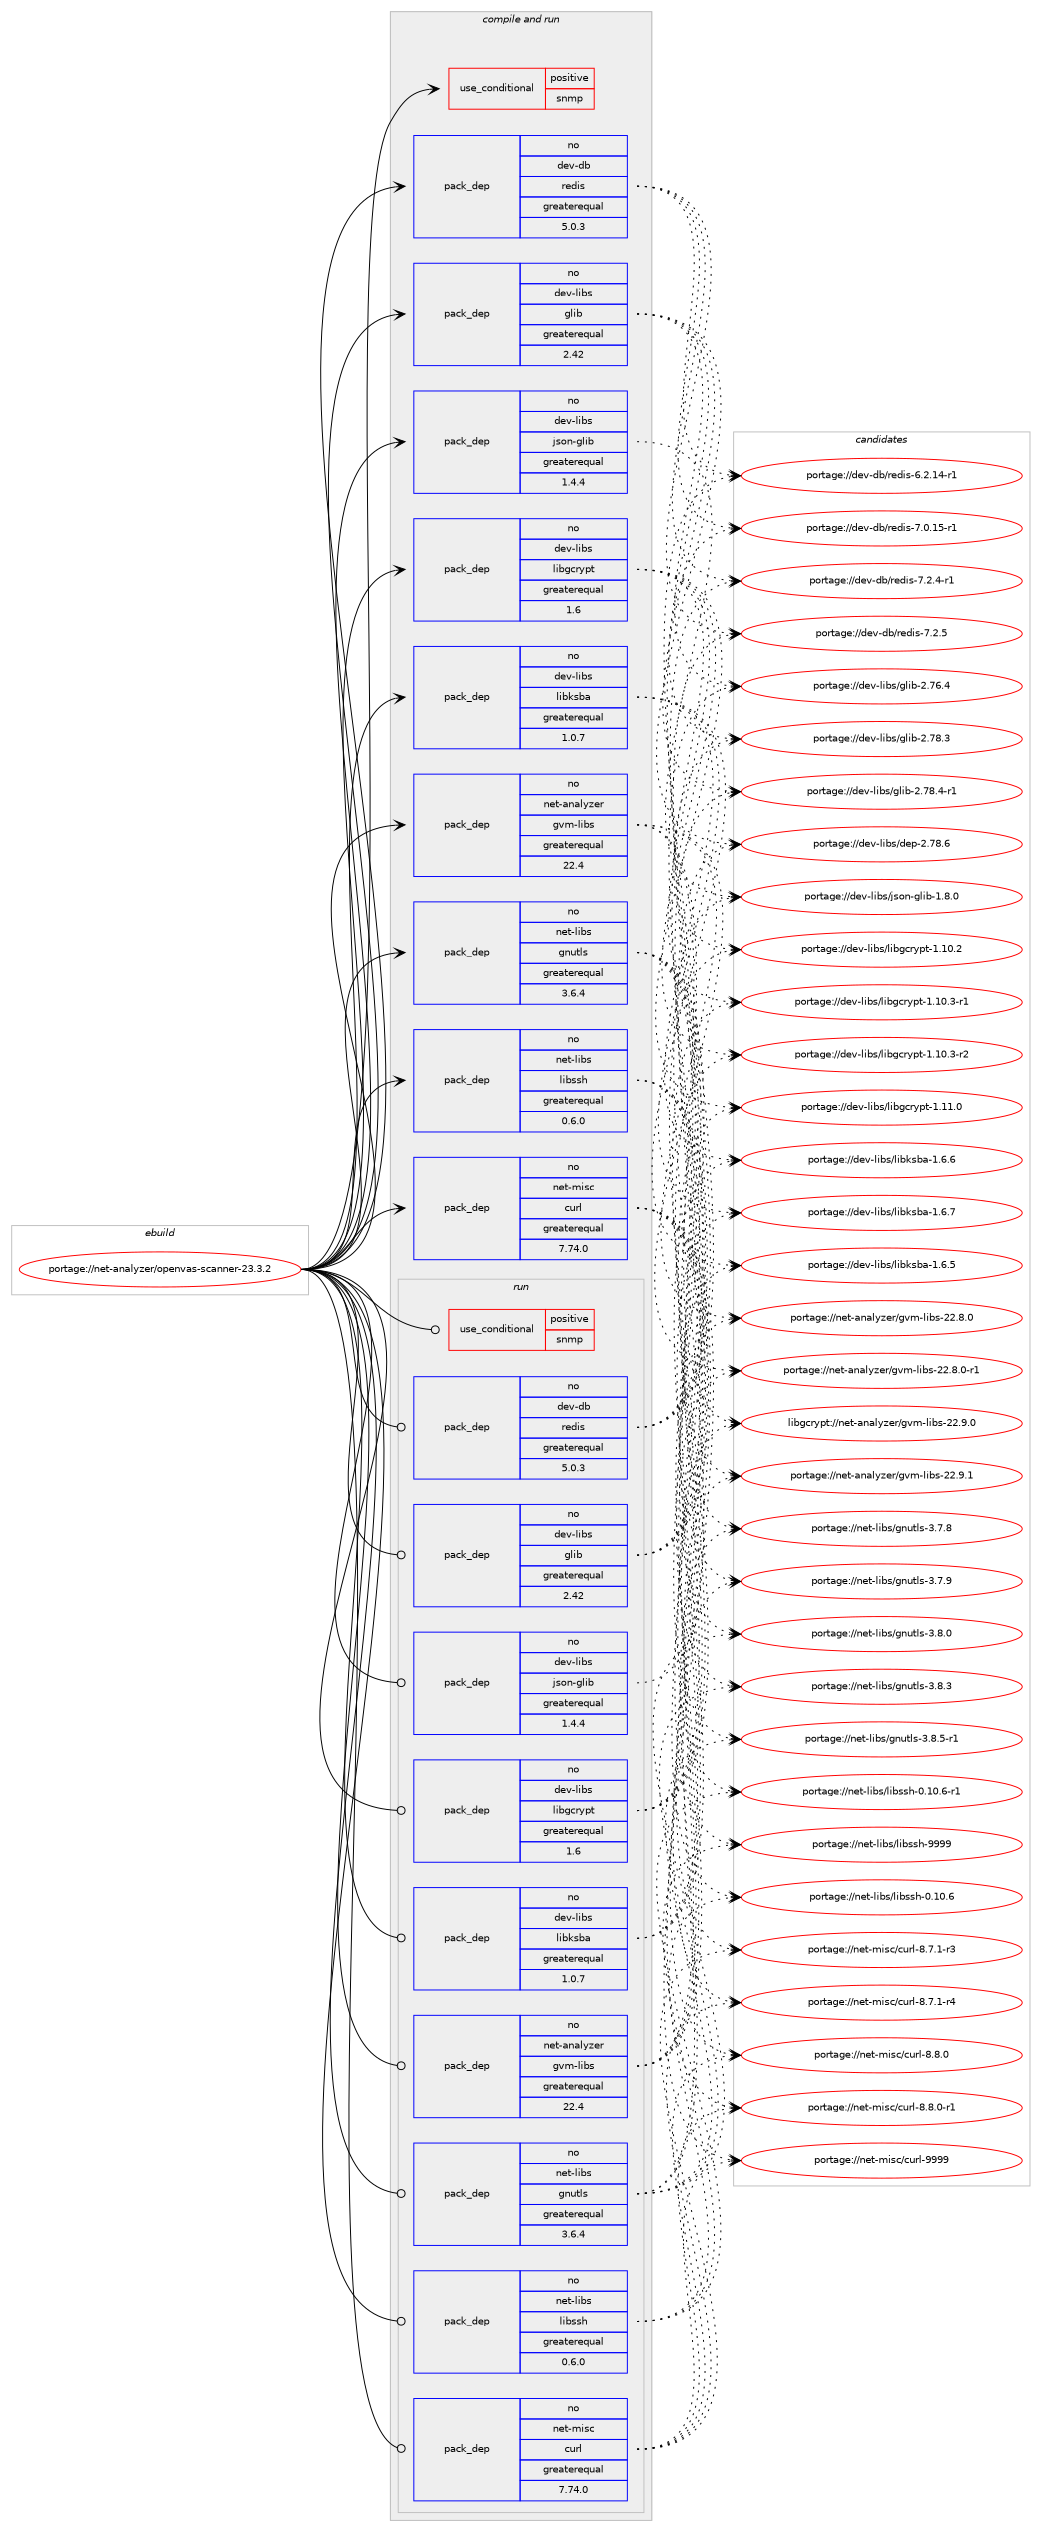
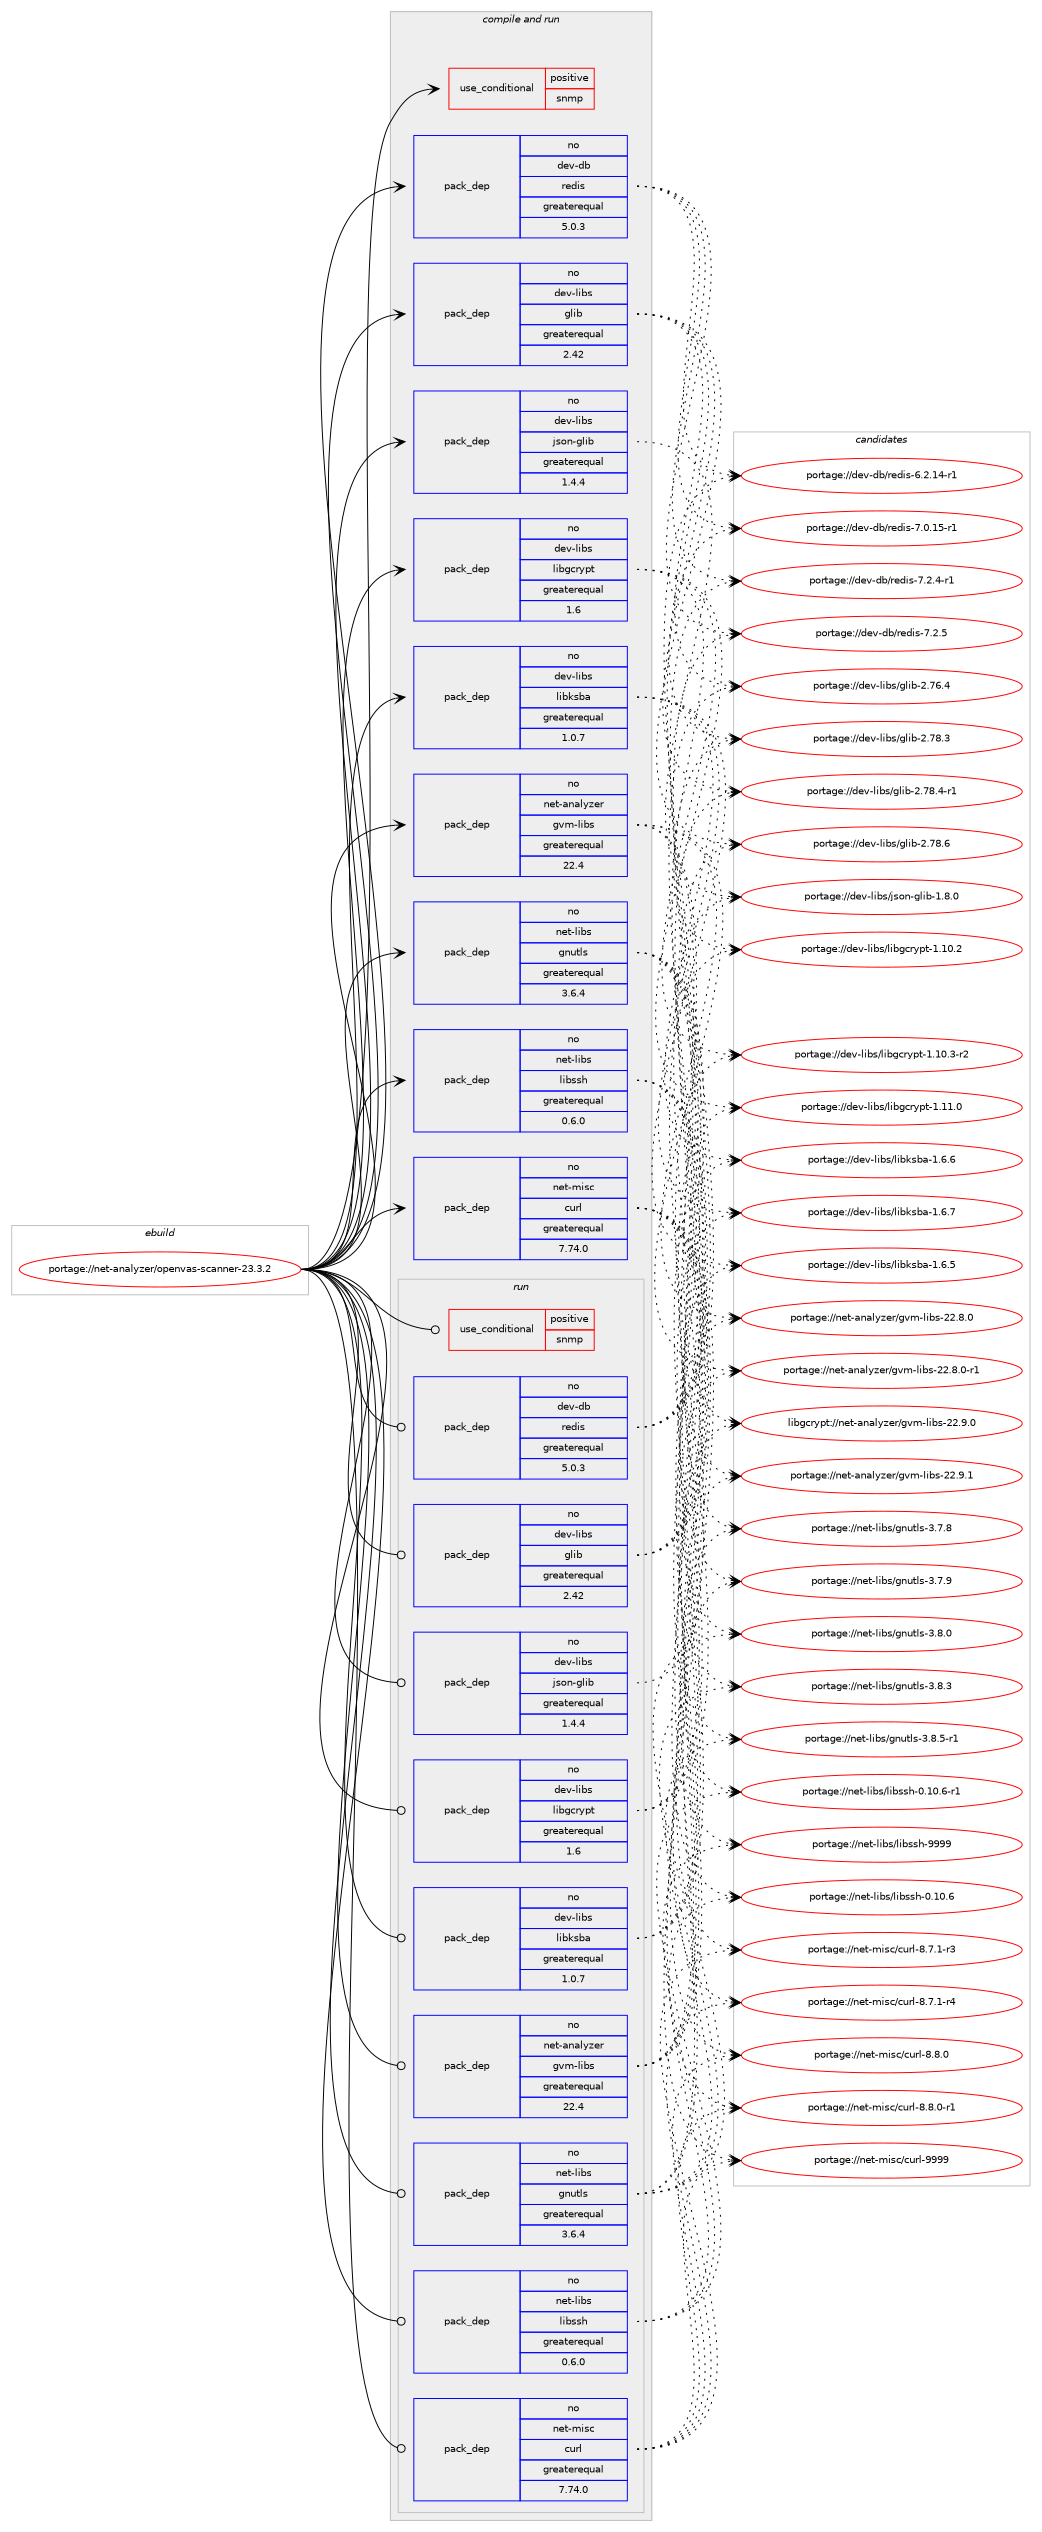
(882, 844) -> (882, 844)
(882, 1002) -> none
